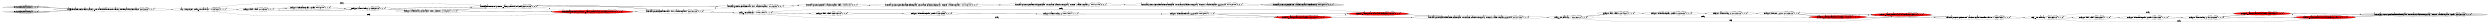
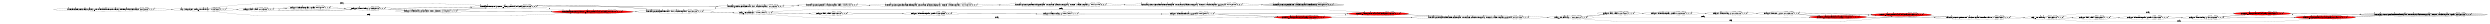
(26, 7) -> none
(26, 12) -> none
